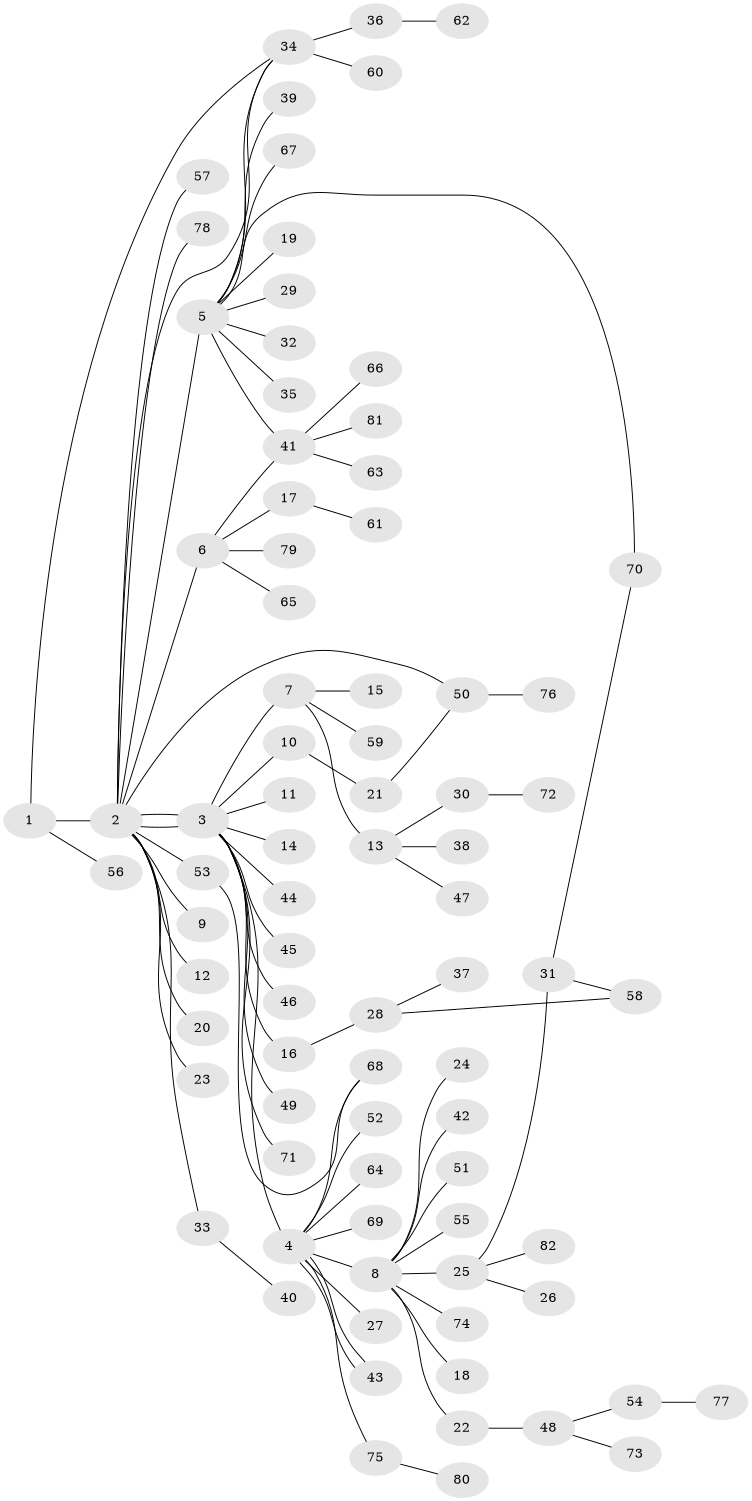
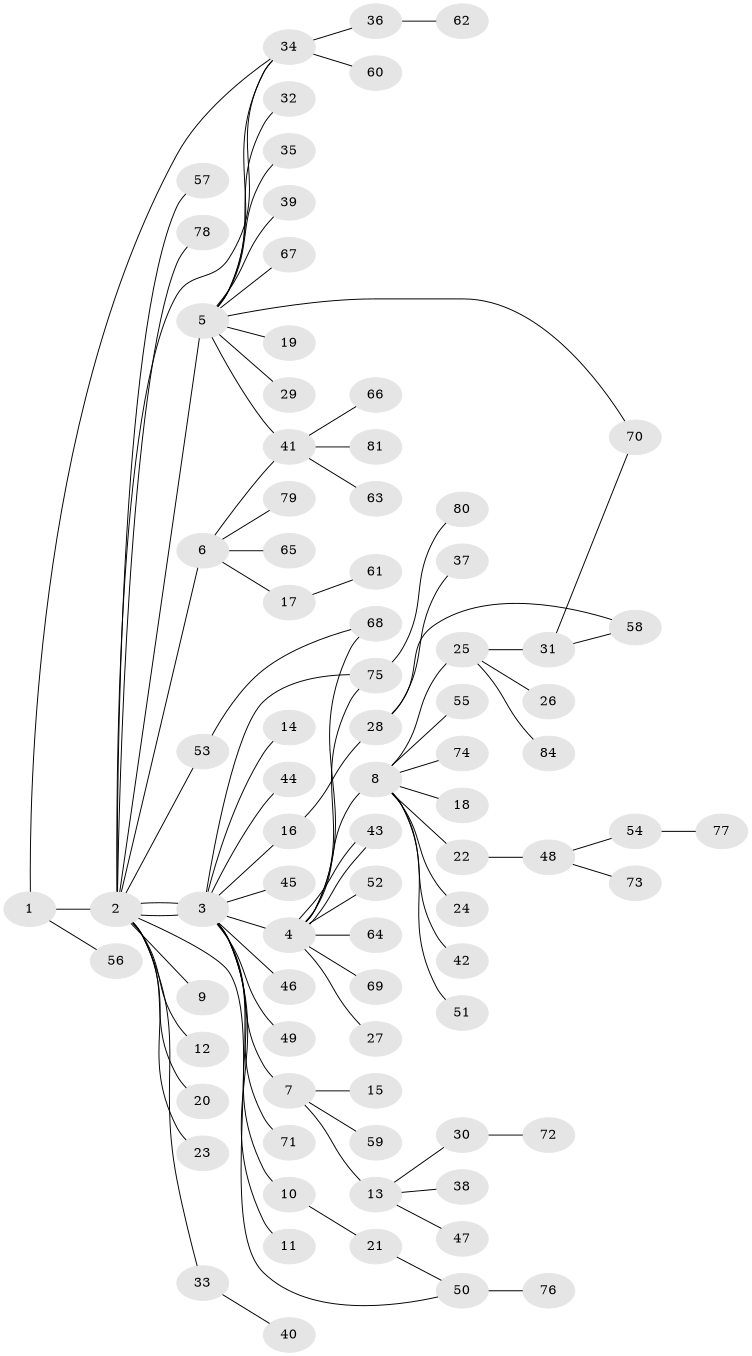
none -> (239, 749)
(549, 1247) -> (549, 754)
